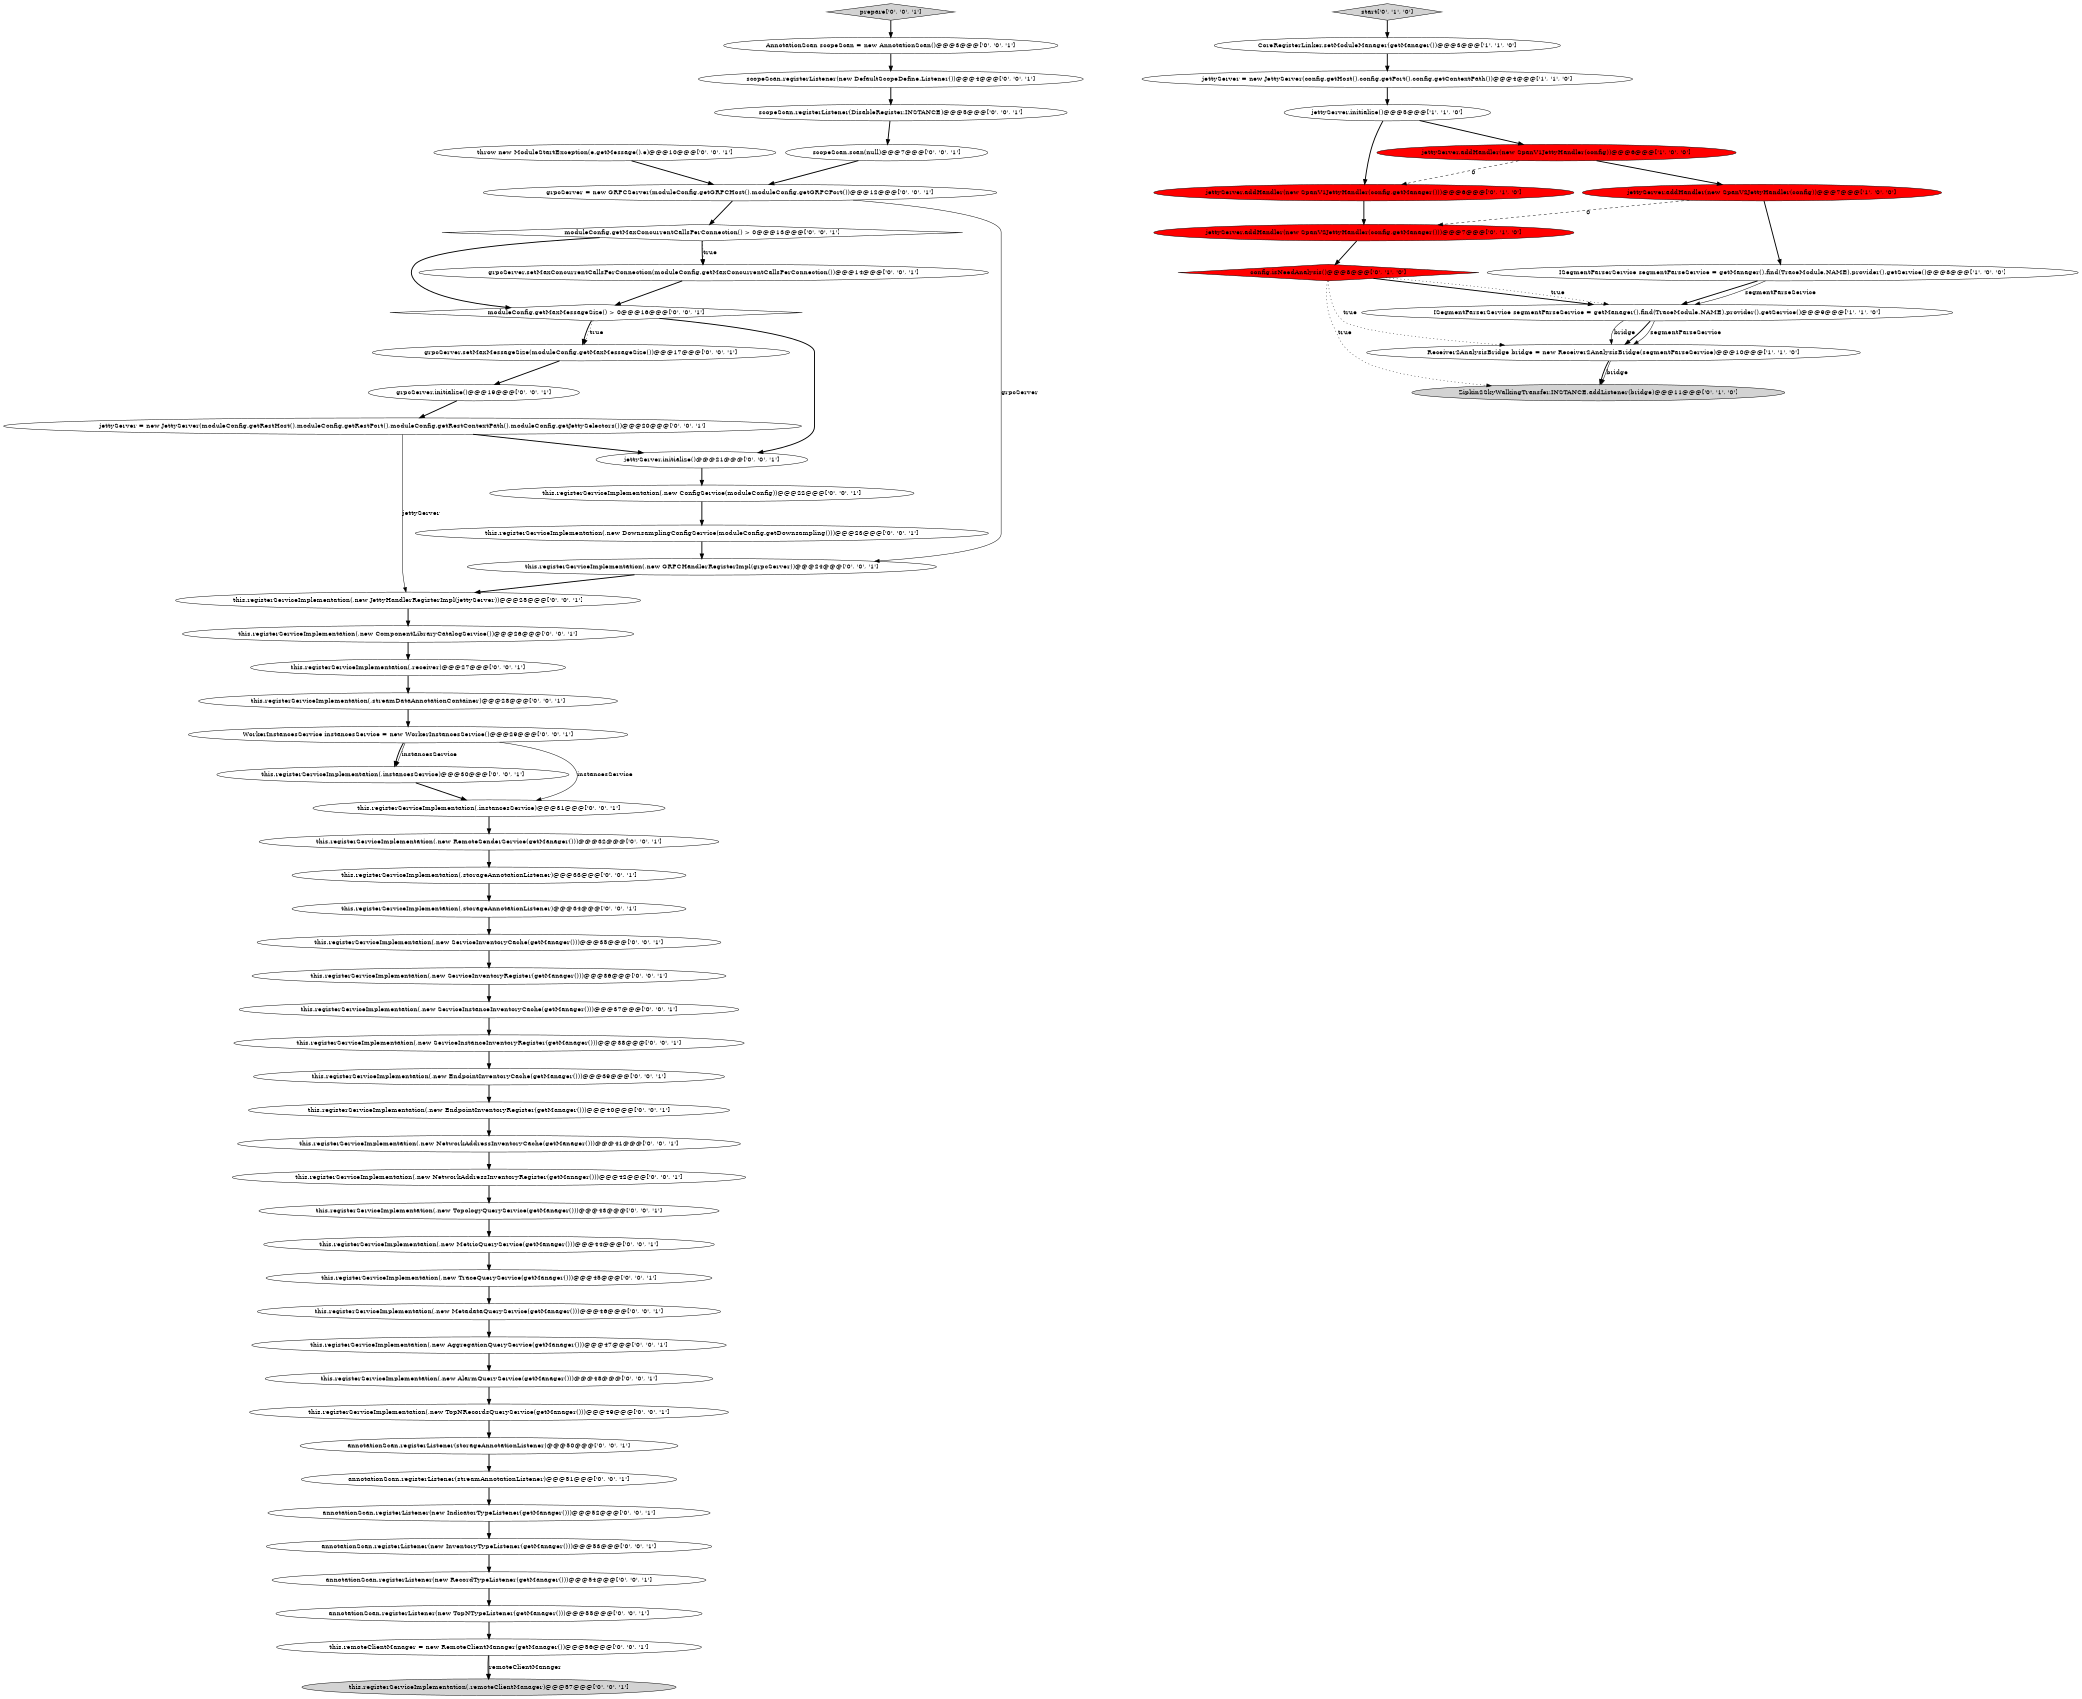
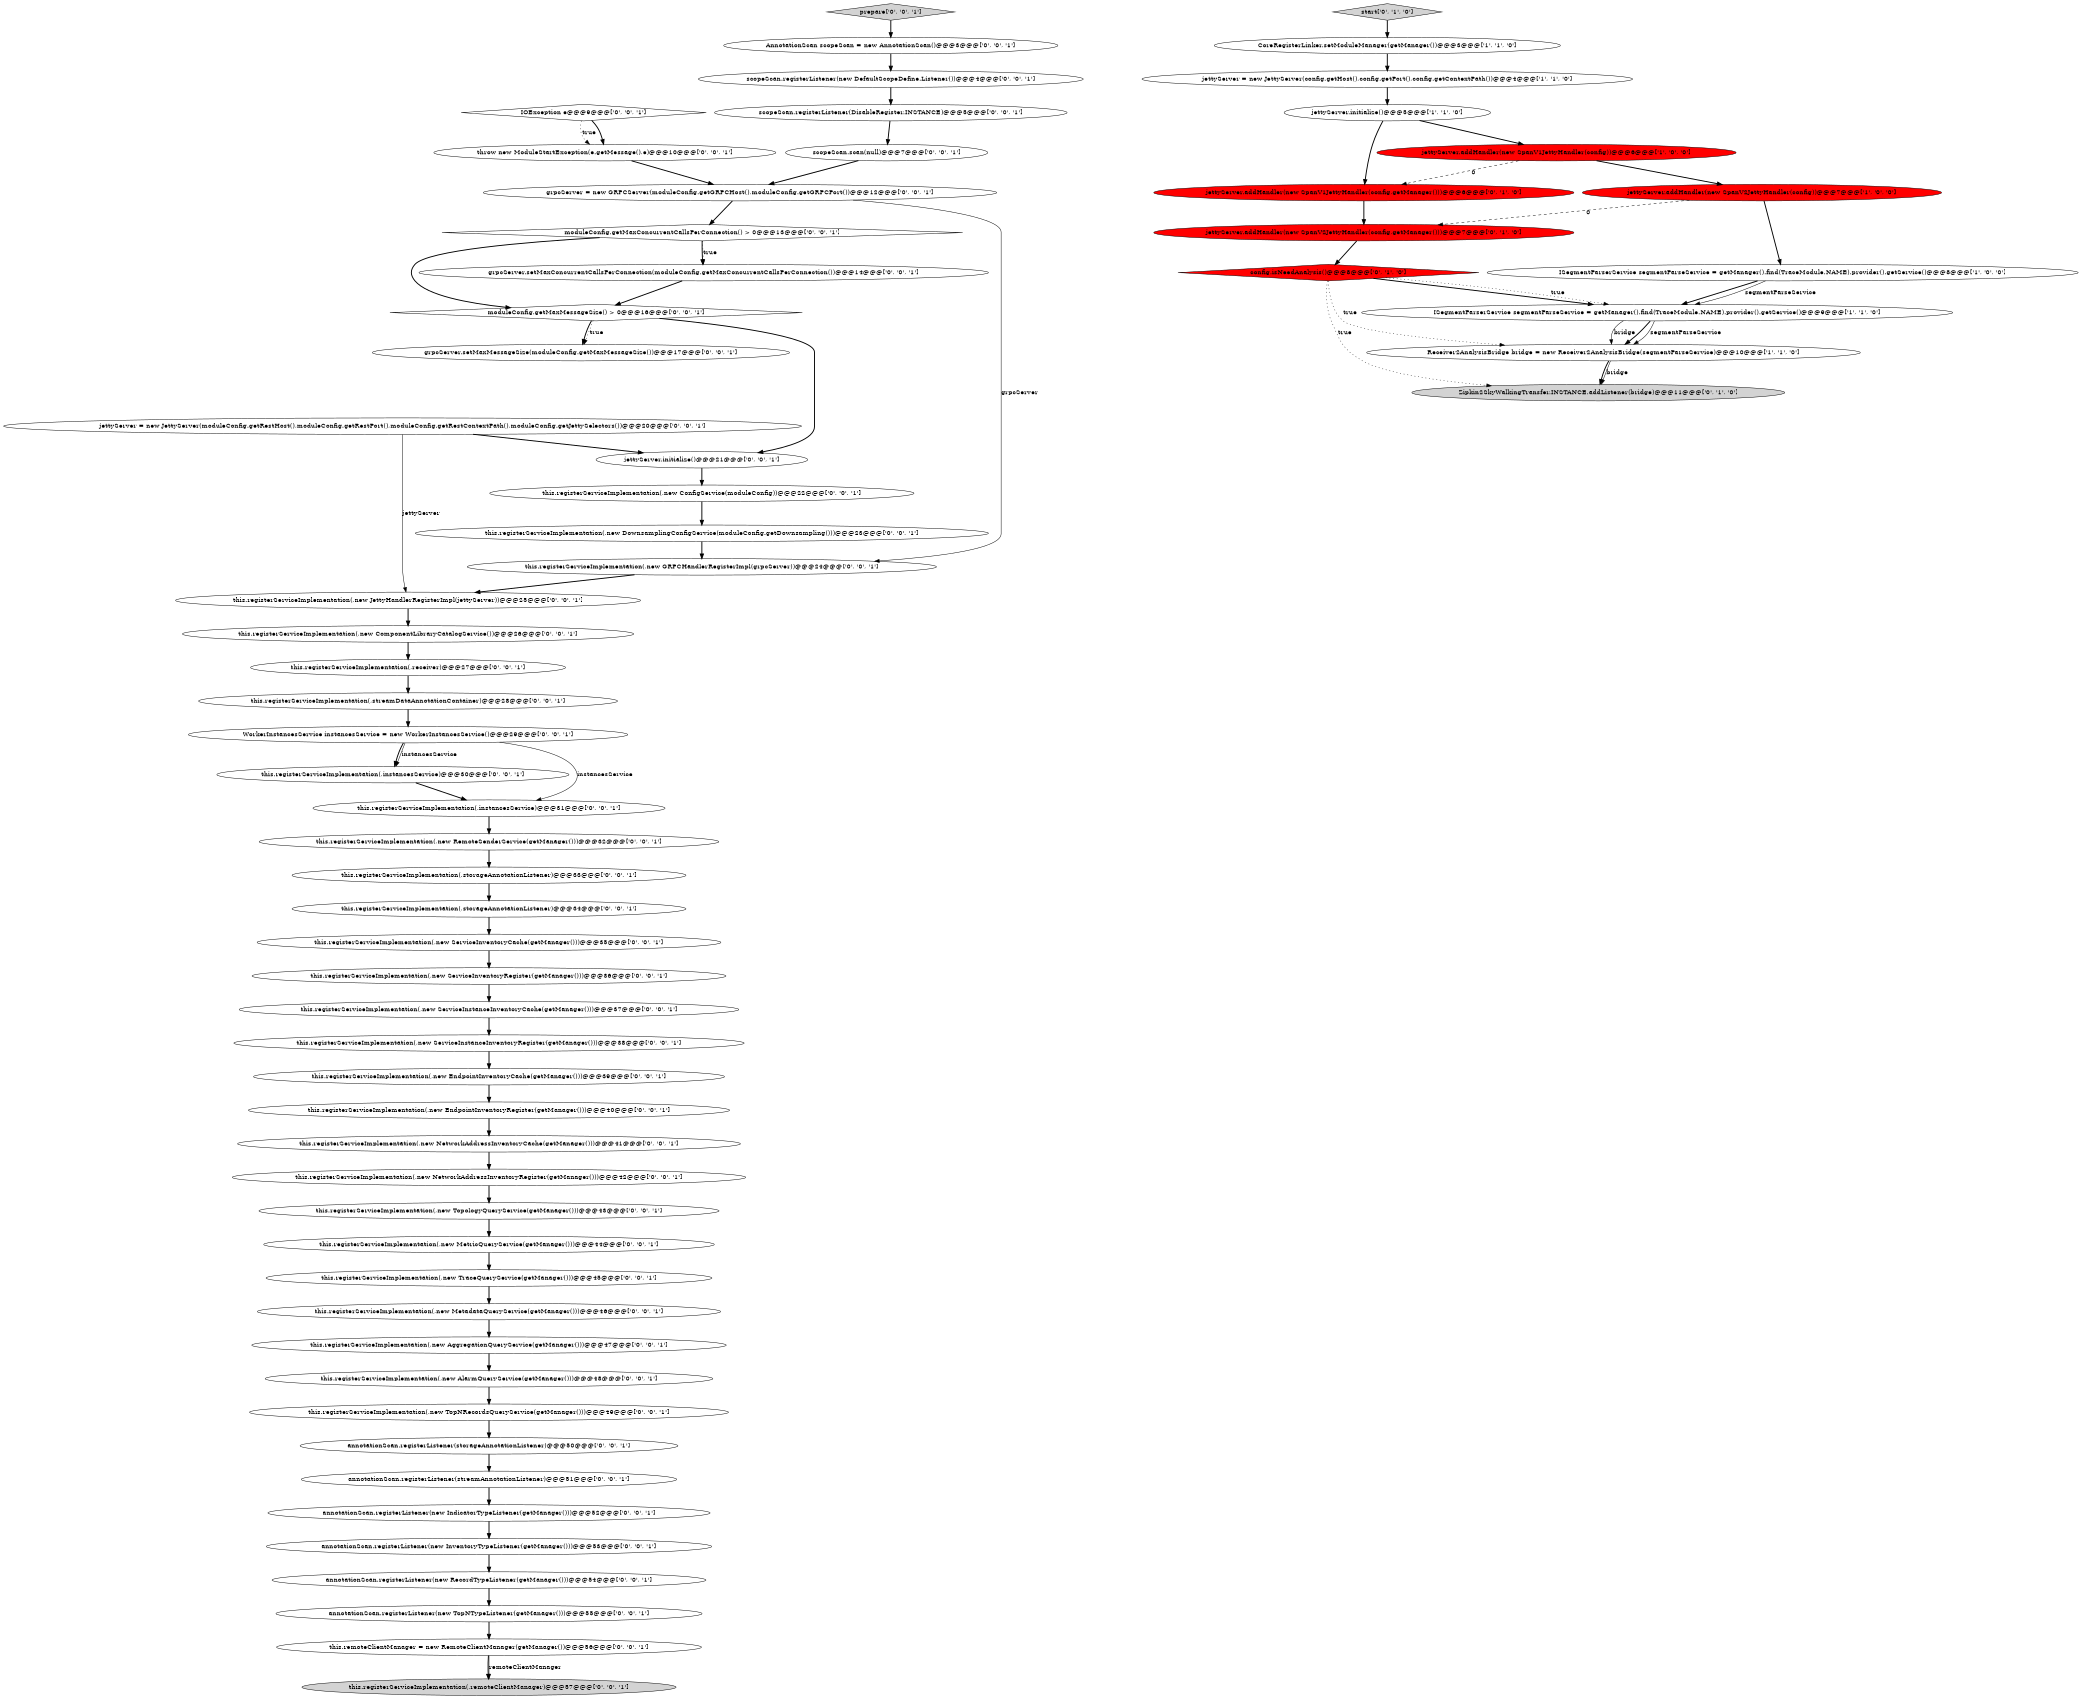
none -> (584, 113)
(474, 393) -> none
